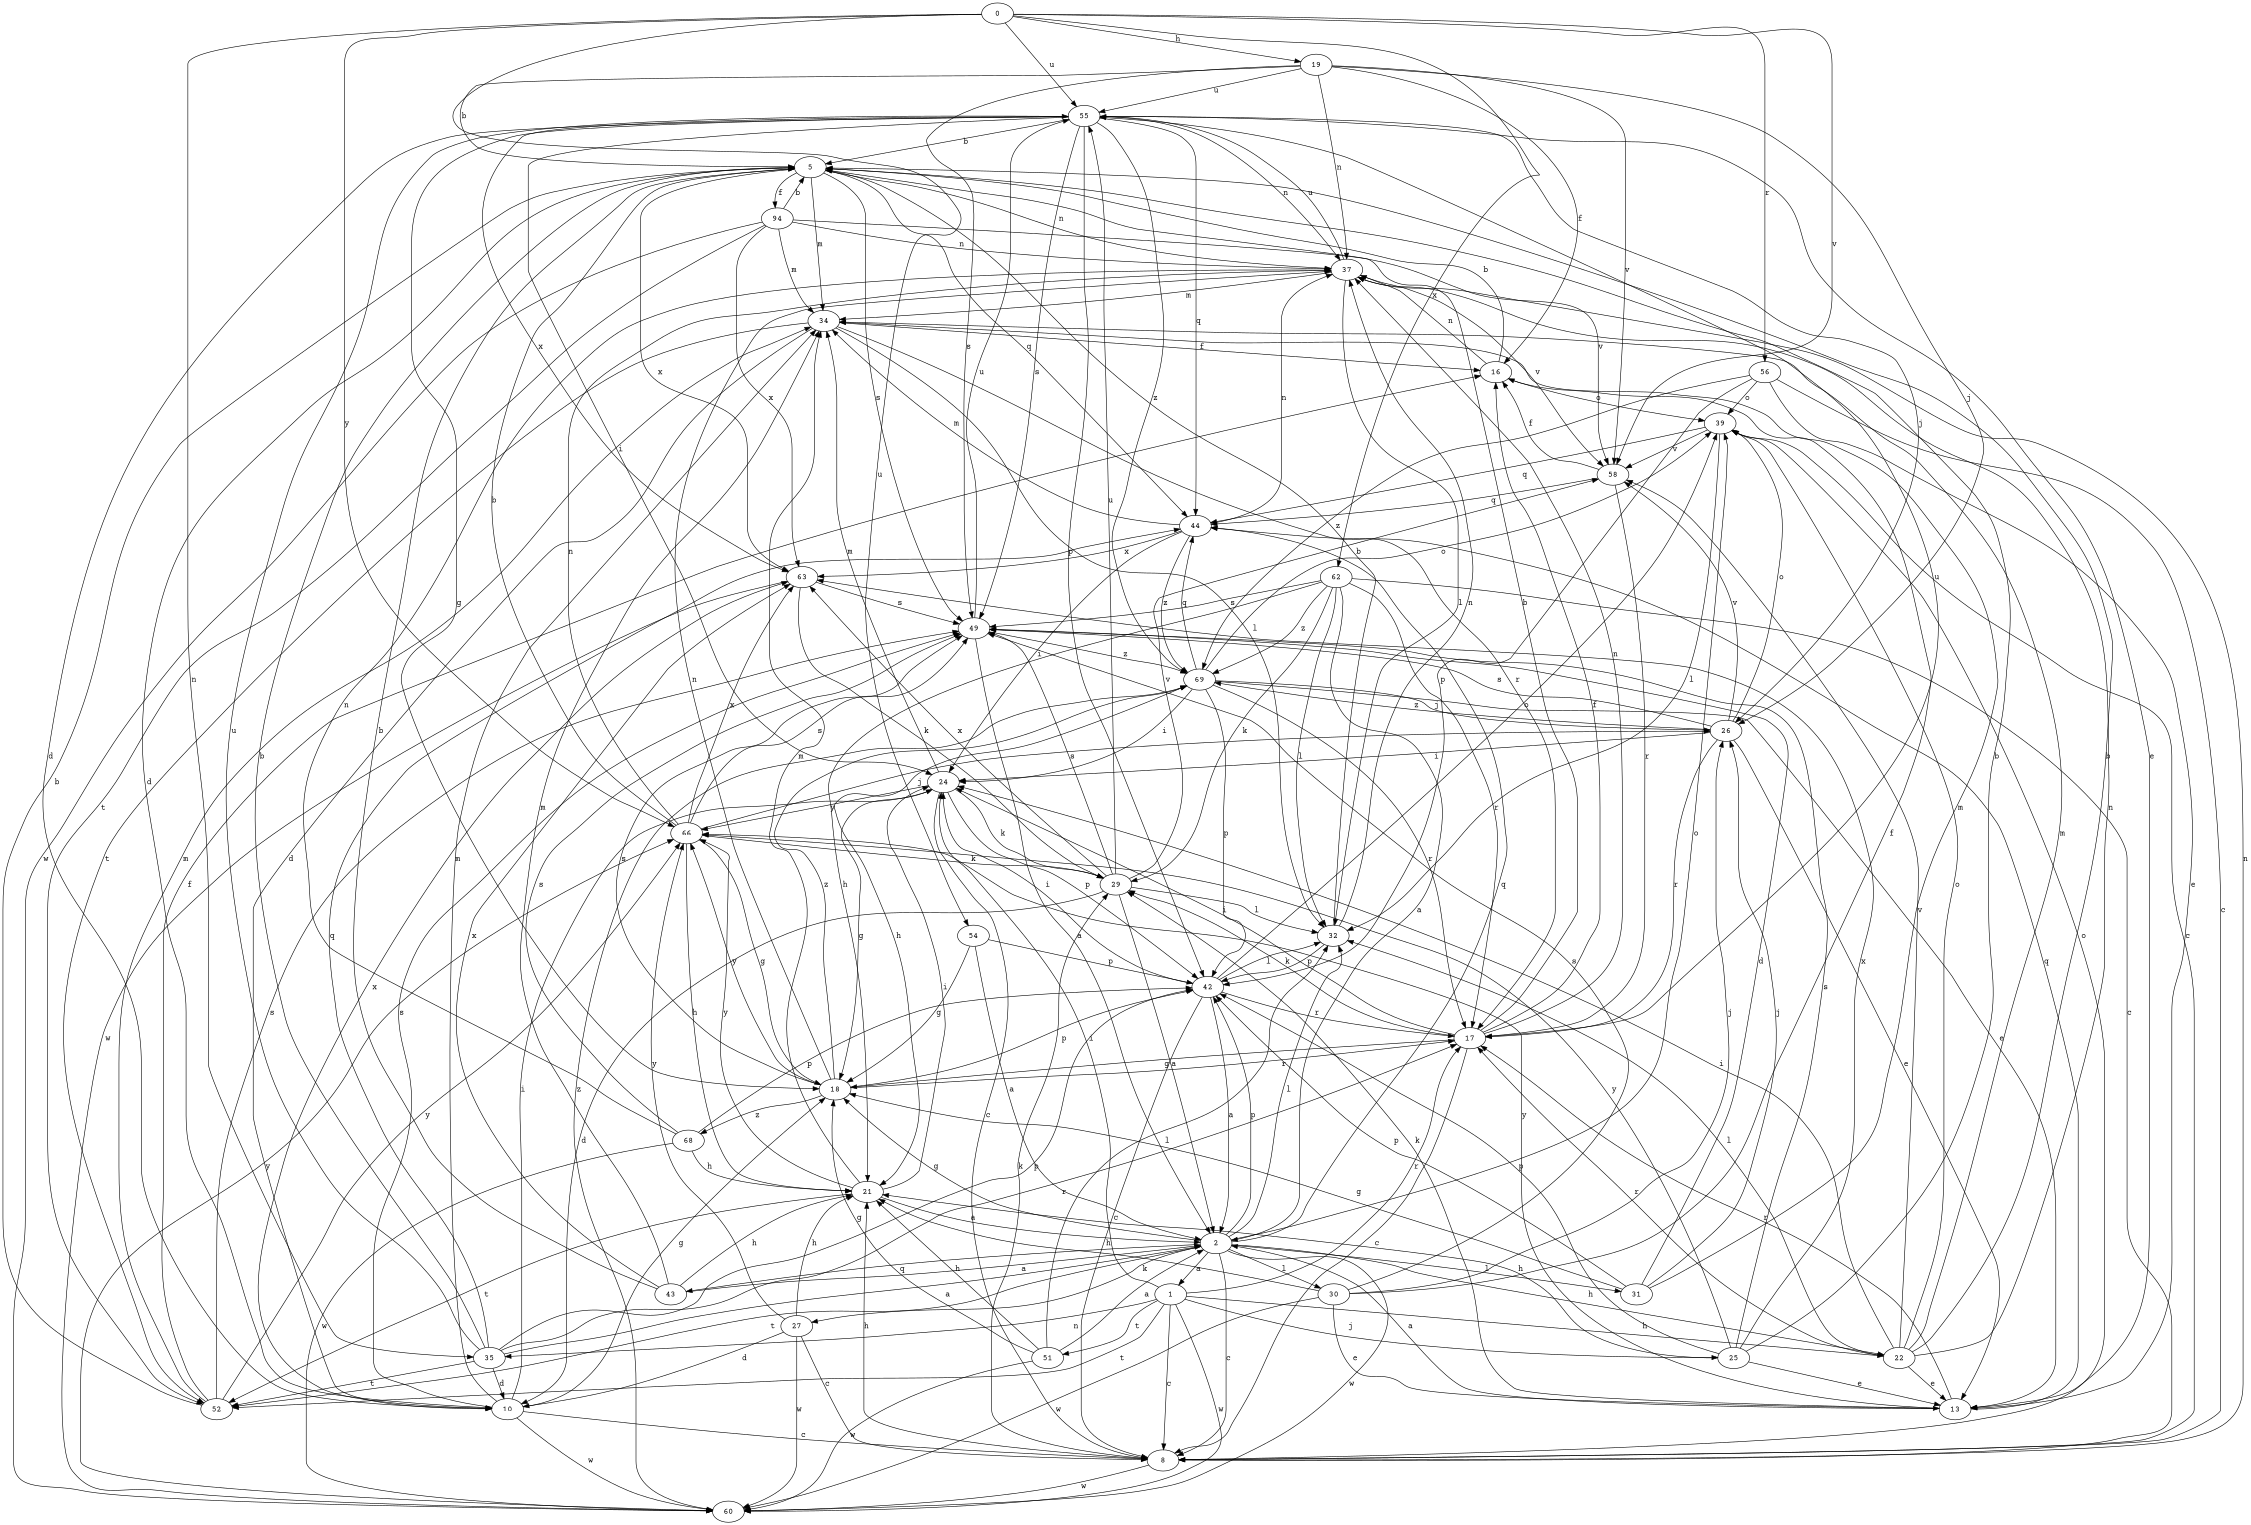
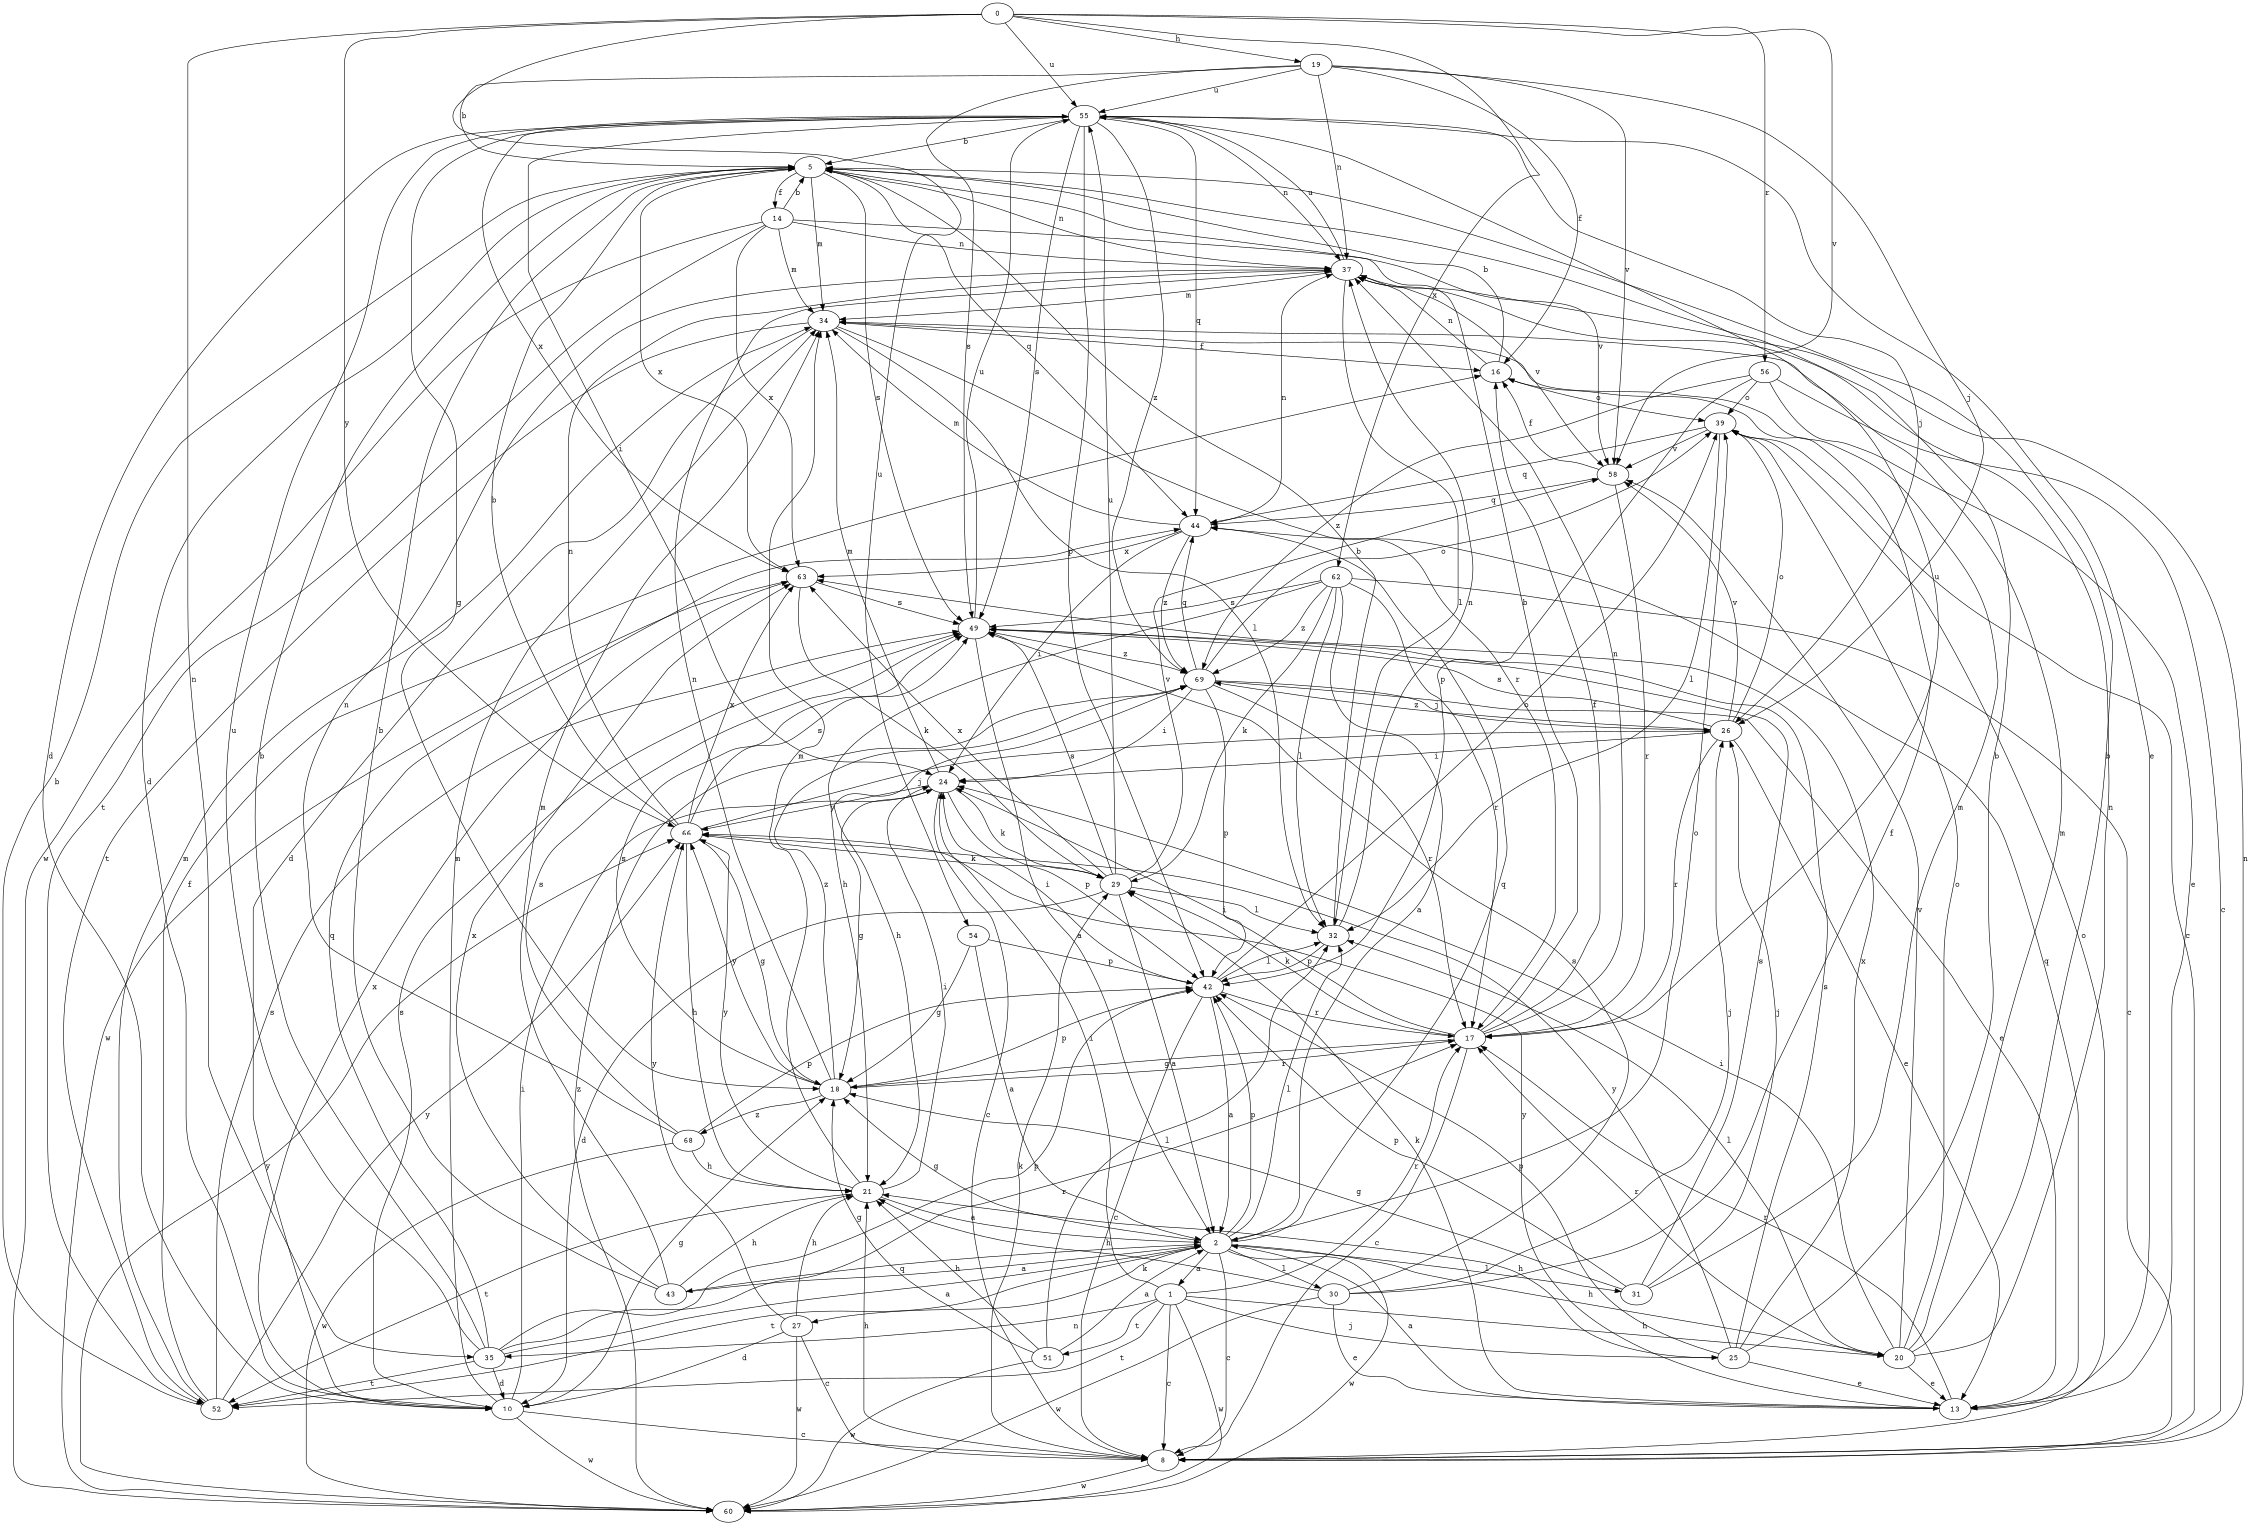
(777, 218) -> (777, 218)
(1761, 961) -> (1761, 961)
(1899, 1358) -> (1899, 1358)
